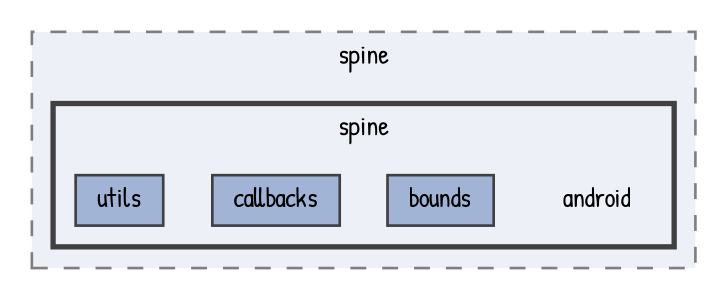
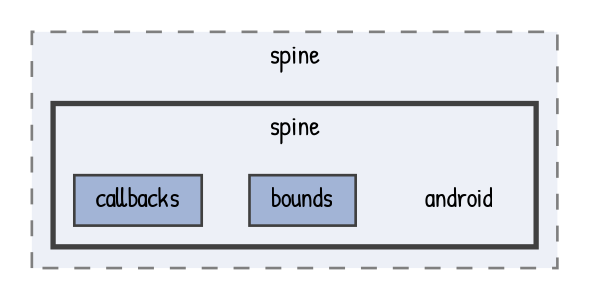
(119, 200) -> none
